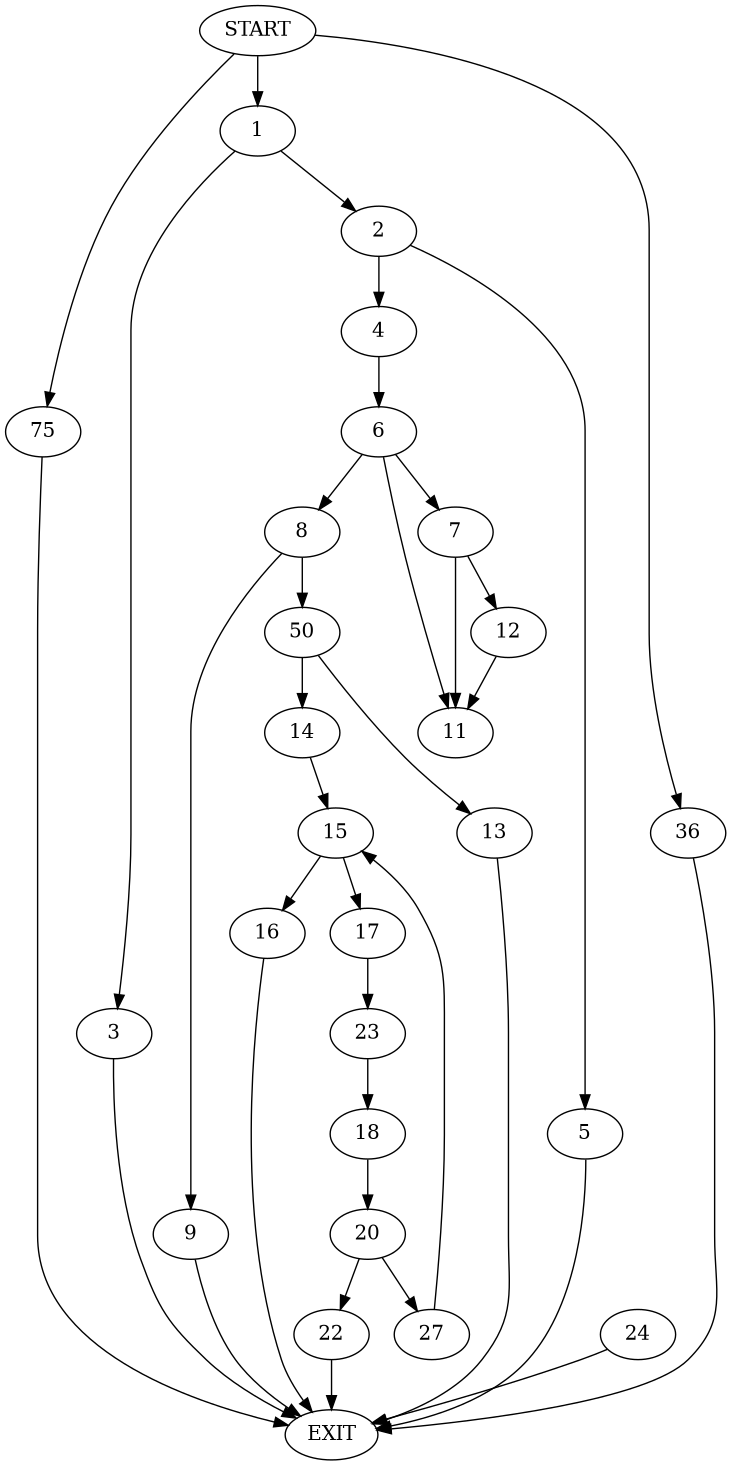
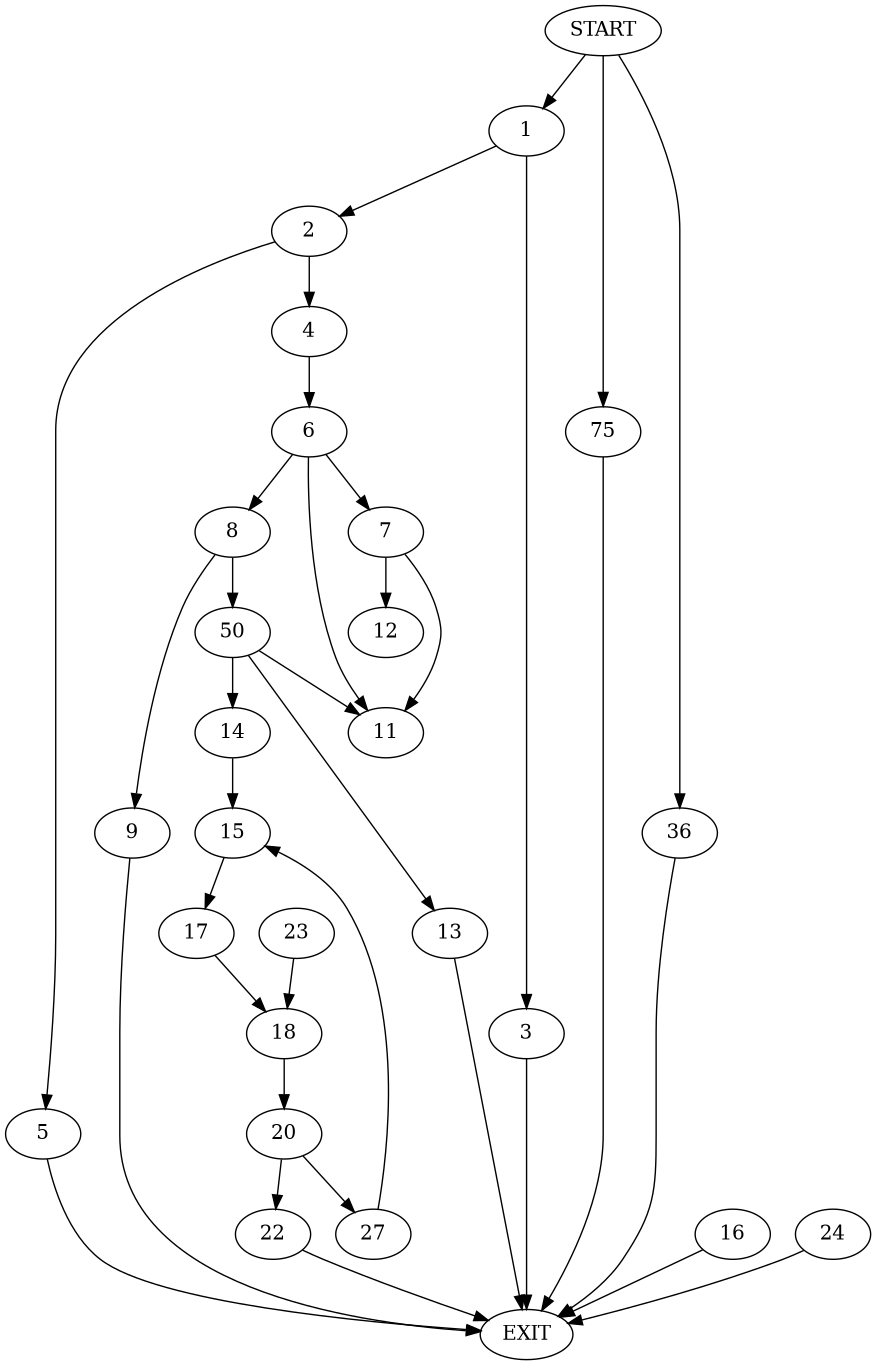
(485, 676) -> (303, 679)
(306, 877) -> none
(368, 977) -> (235, 978)
